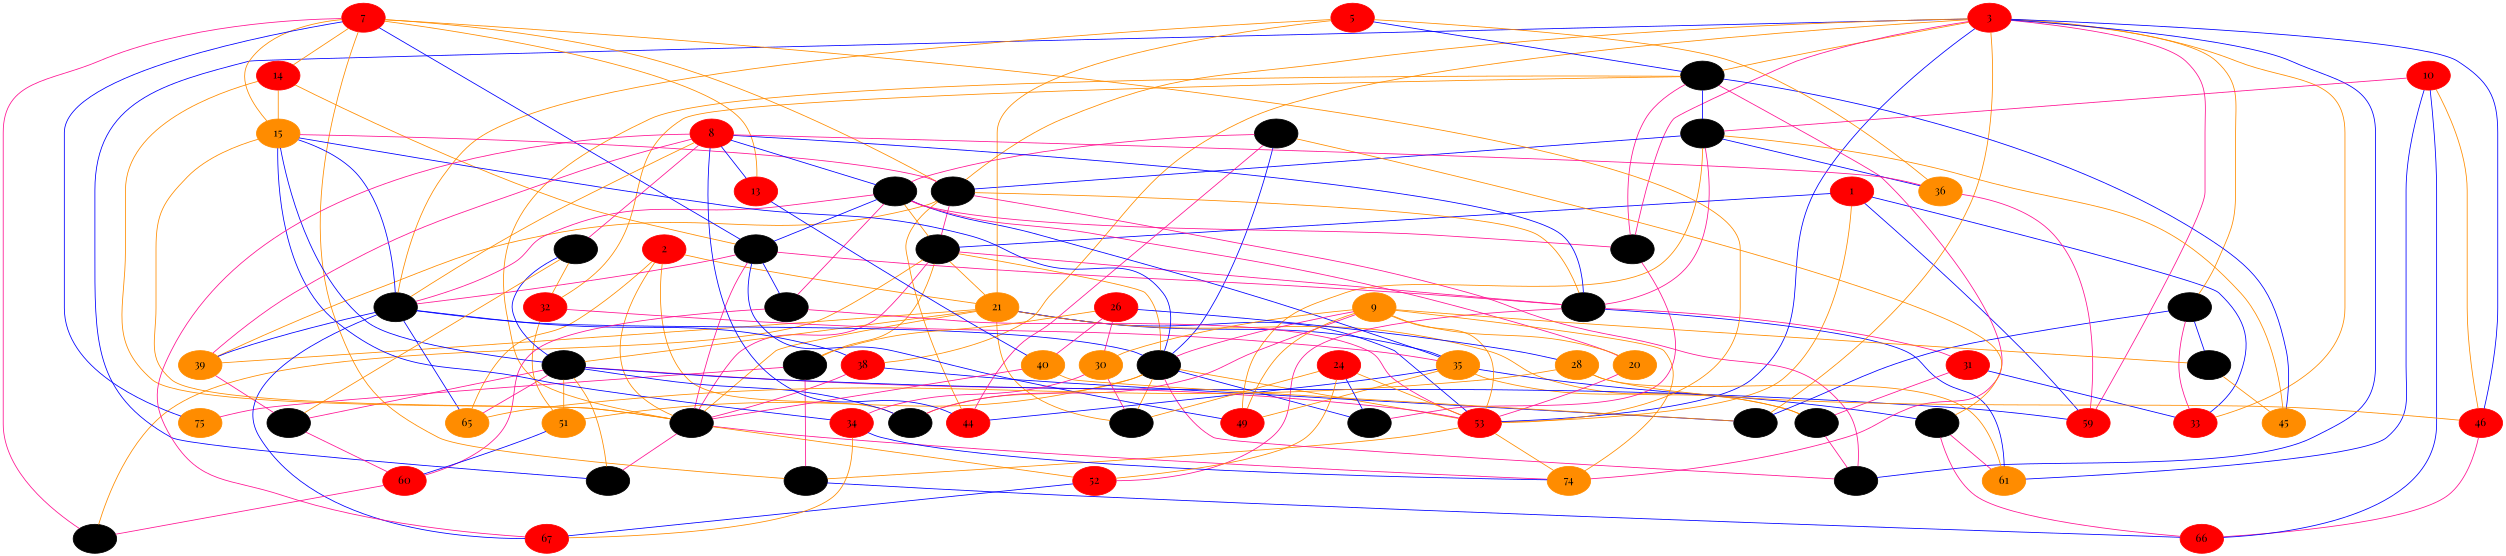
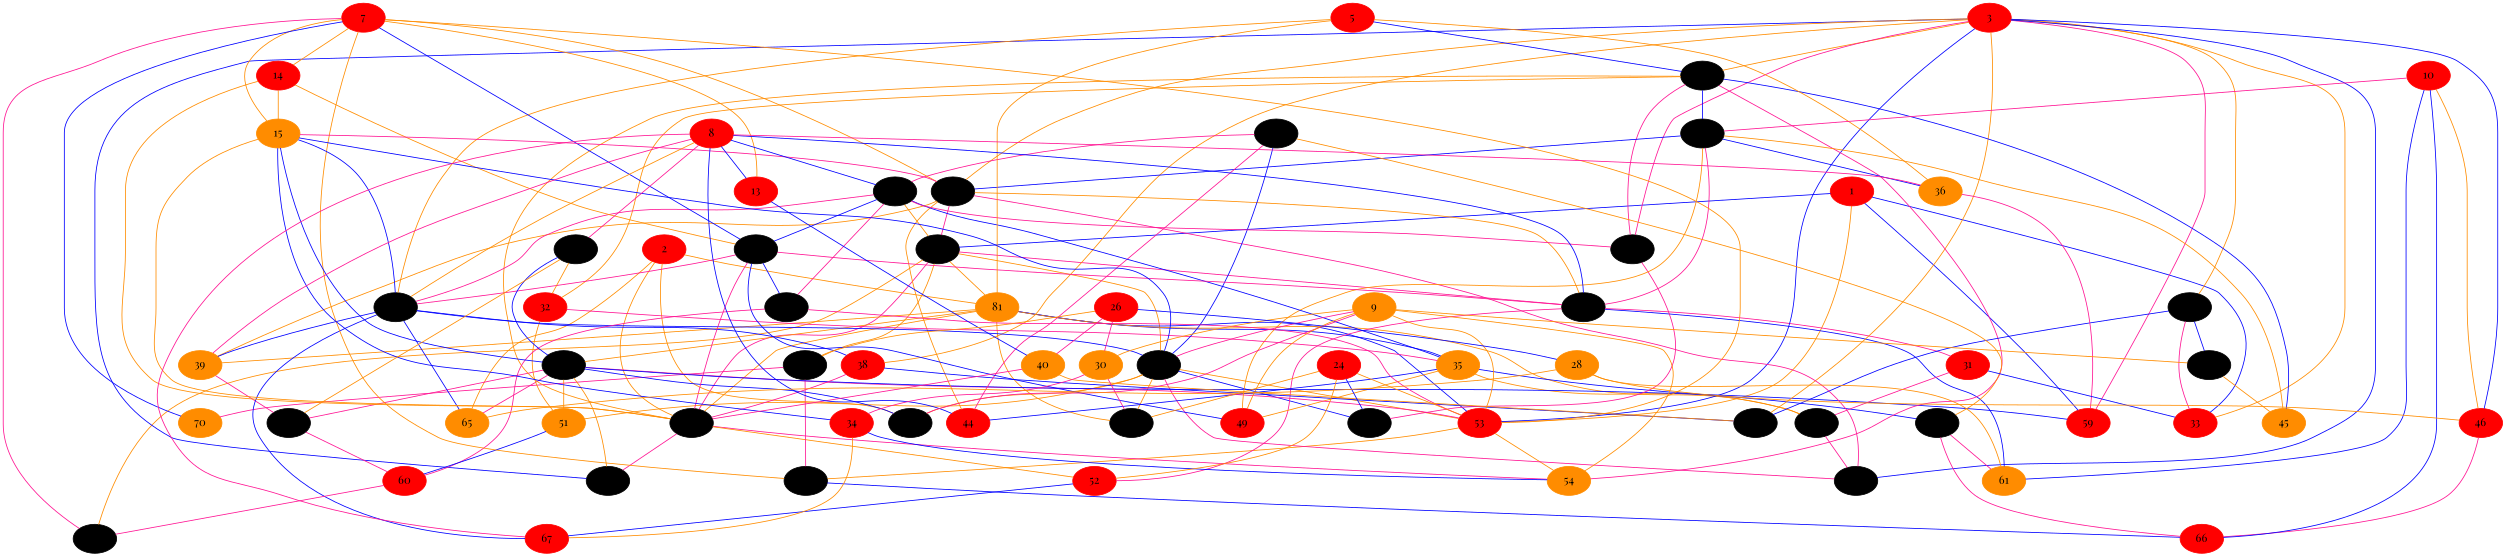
(997, 307) -> (997, 307)
(1635, 365) -> none
(200, 423) -> (200, 423)
(1569, 481) -> (1569, 481)
